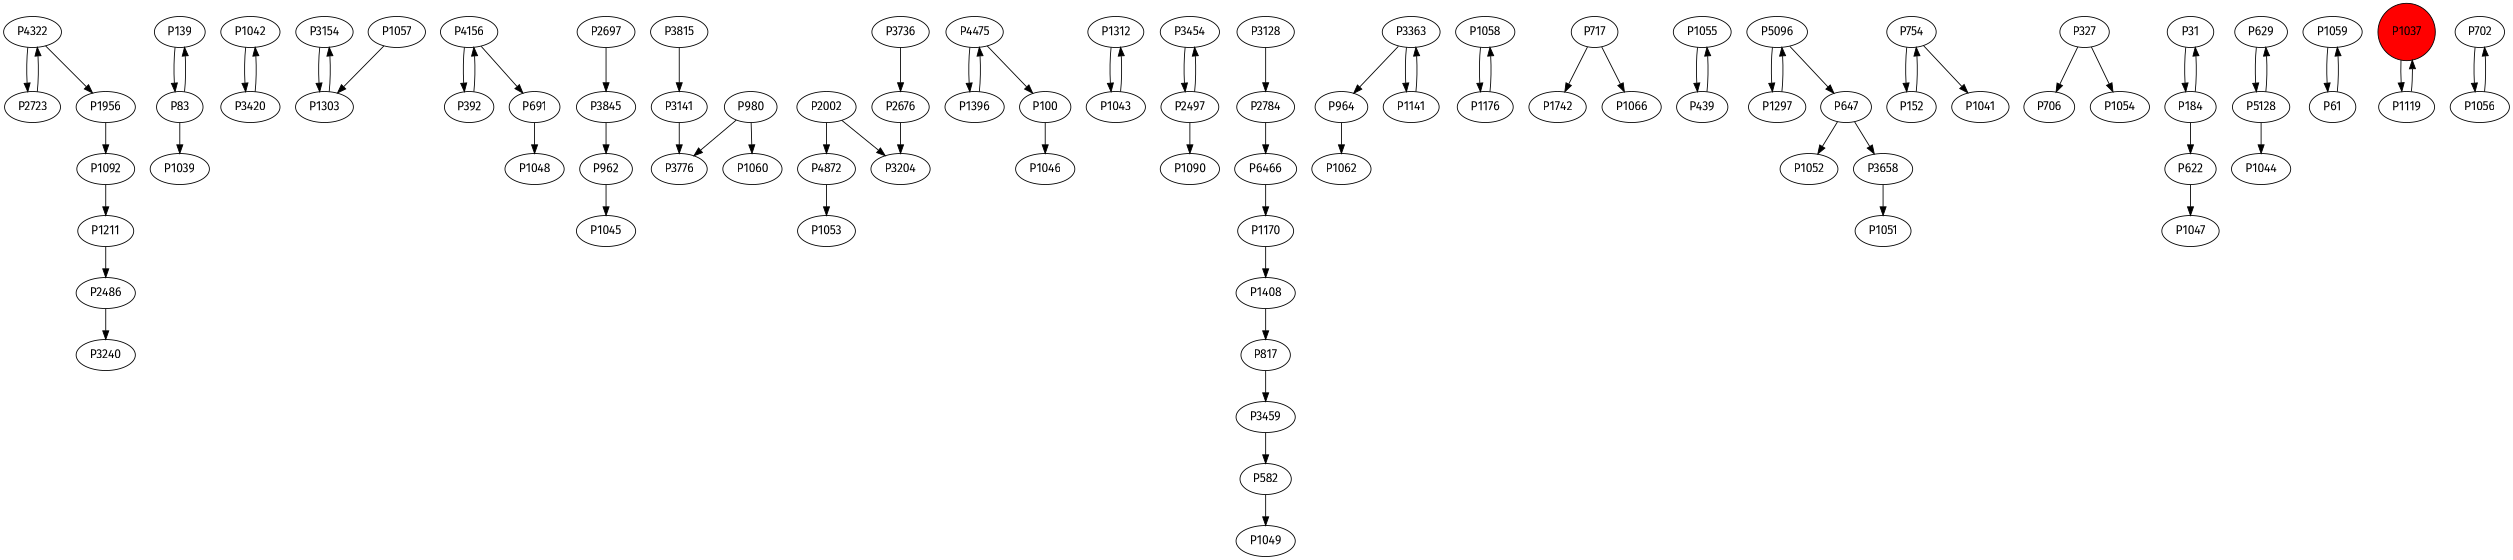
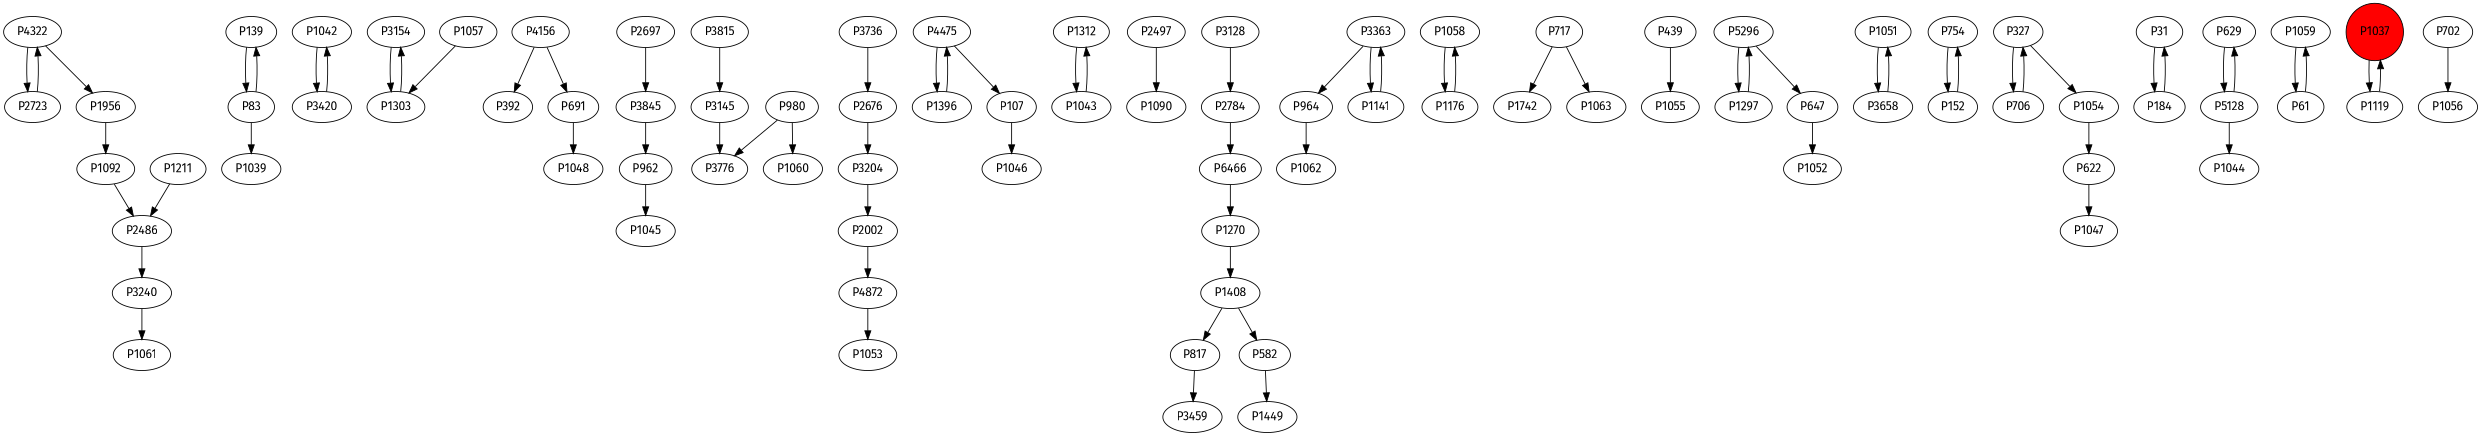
(1190, 32) -> none
(1777, 32) -> (1744, 32)
(1696, 65) -> none
(475, 74) -> none
none -> (2024, 74)
(2486, 74) -> none
(679, 107) -> (720, 107)
(1045, 107) -> (1012, 107)
(1632, 107) -> (1596, 107)
(1980, 107) -> none
(1862, 134) -> (1877, 65)
(2190, 134) -> (2089, 134)
(860, 135) -> (868, 196)
(106, 196) -> (122, 196)
(1266, 231) -> (1230, 231)
none -> (142, 355)
(1266, 444) -> (1245, 320)
(1266, 541) -> (1267, 417)
